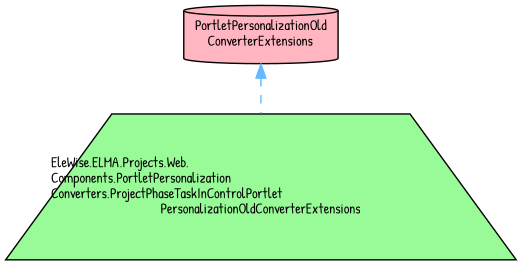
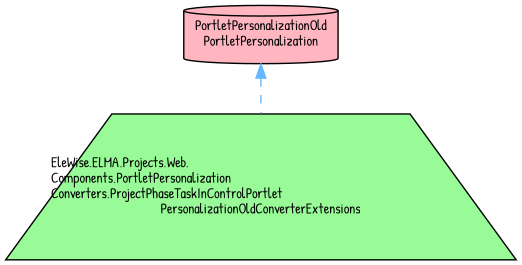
(261, 35) -> (261, 35)
